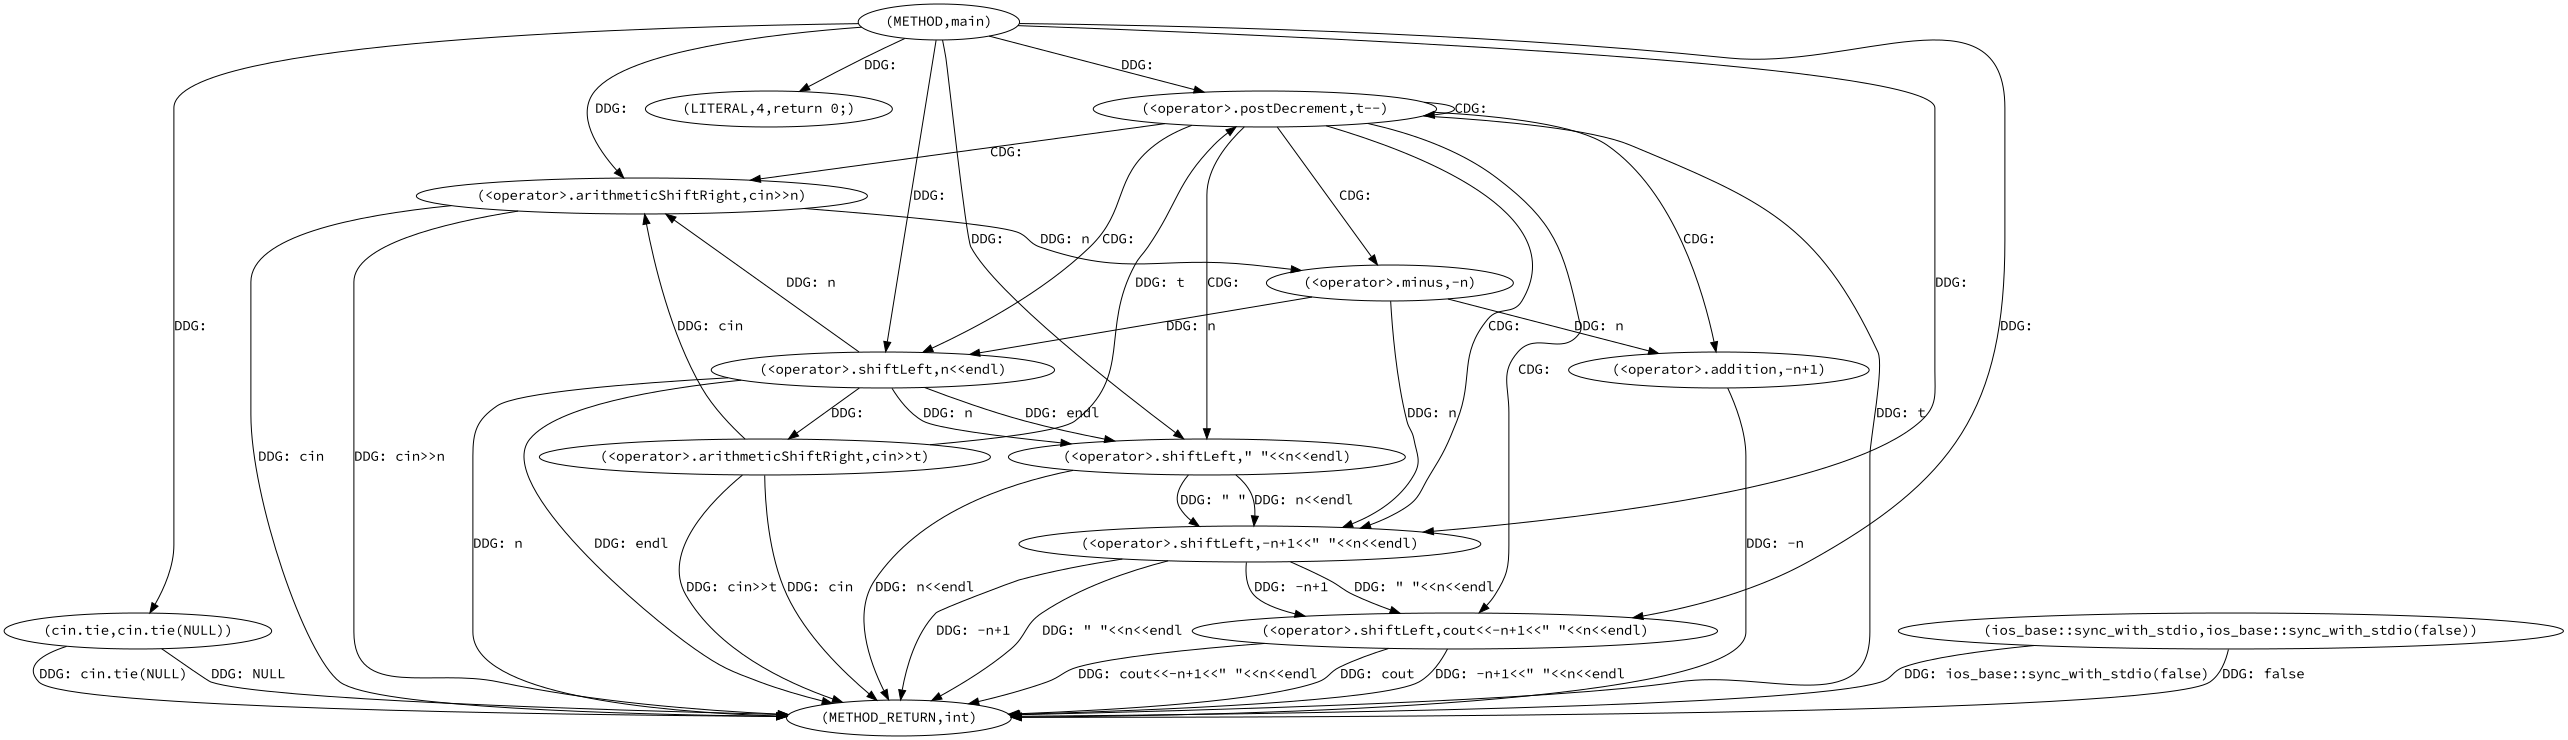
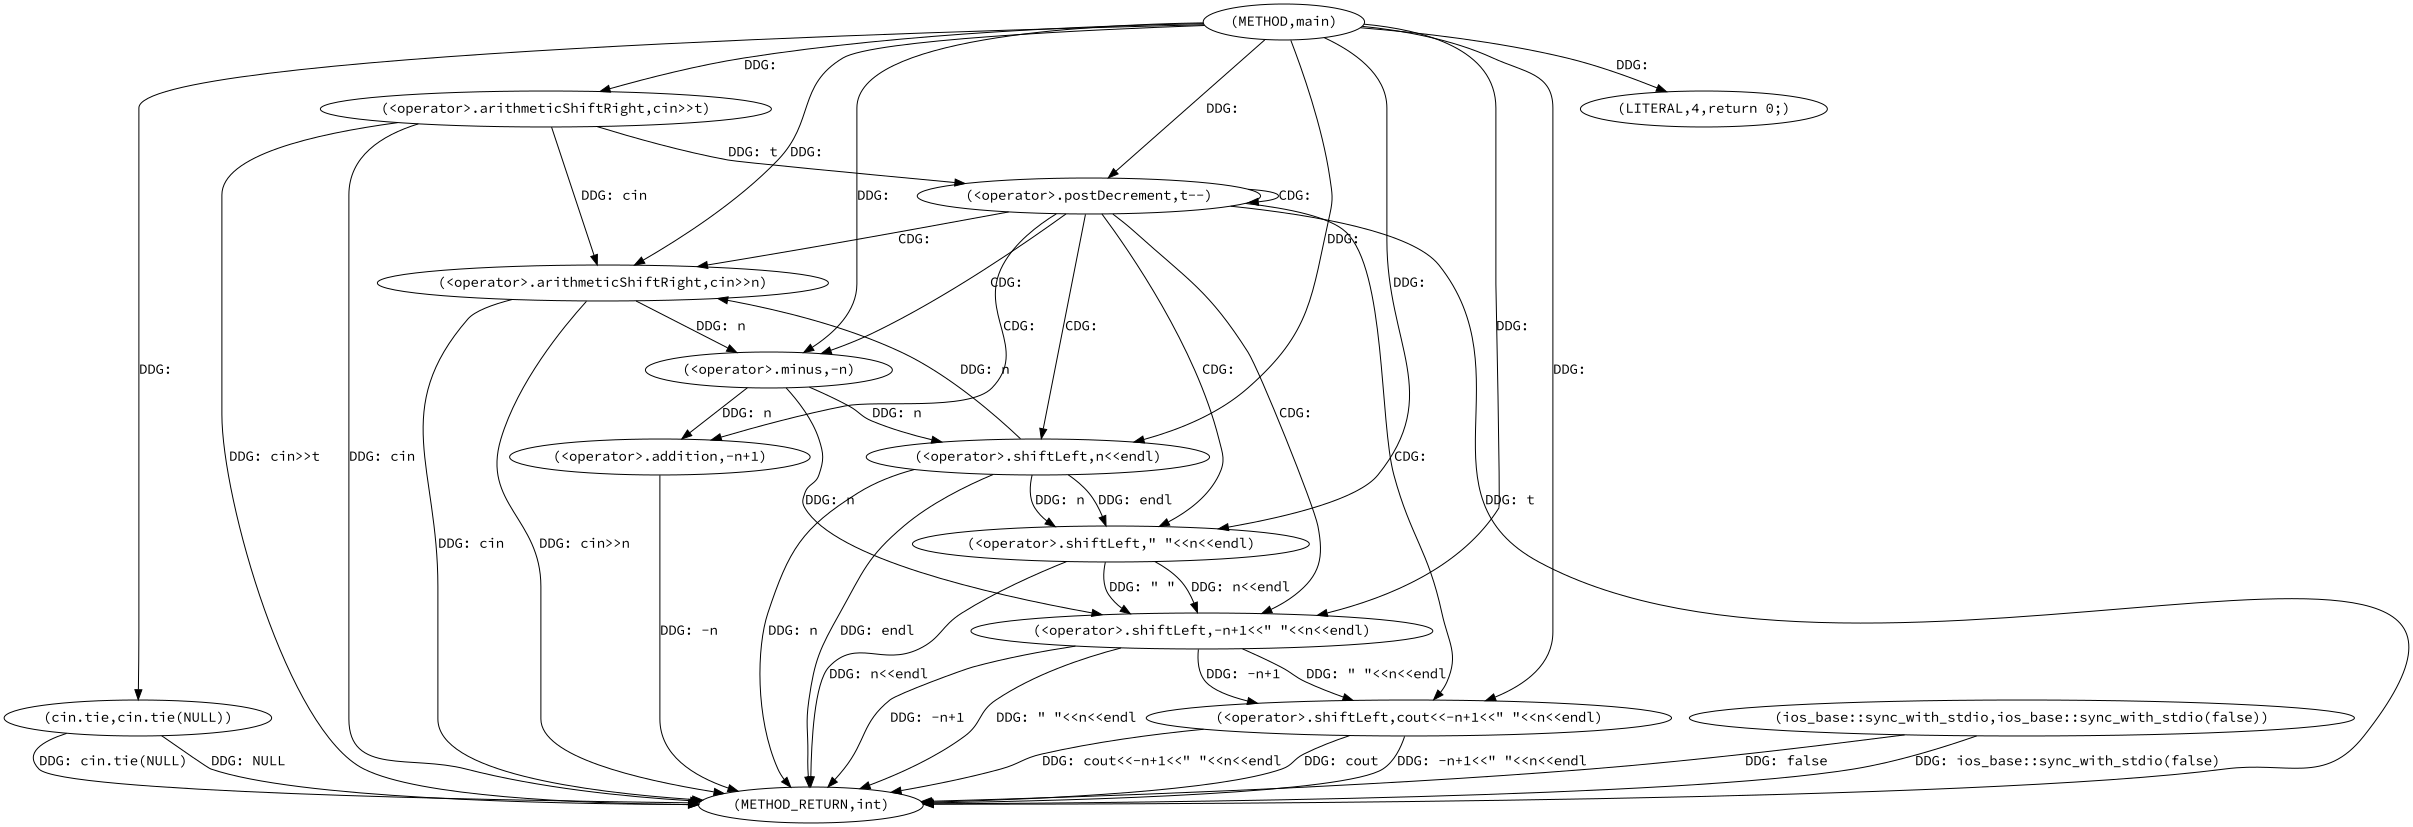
none -> (893, 66)
(828, 411) -> (875, 42)
